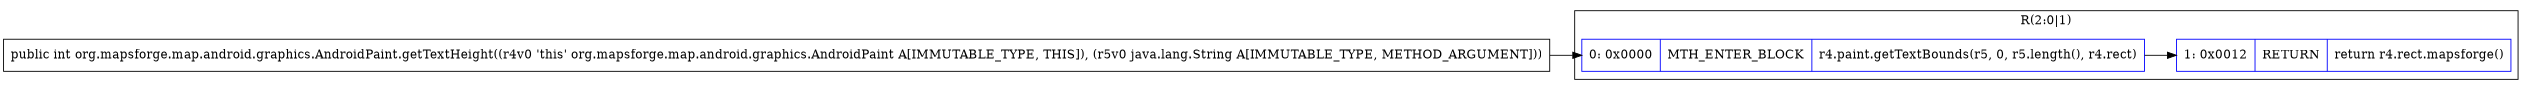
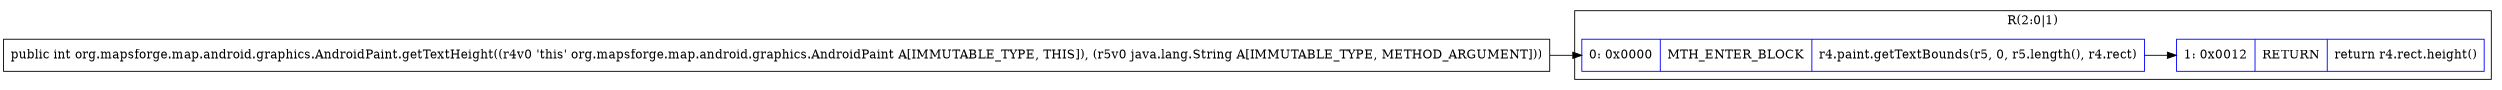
(2419, 55) -> (2406, 55)
